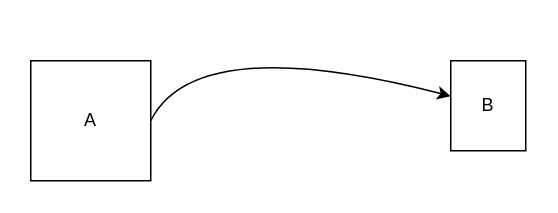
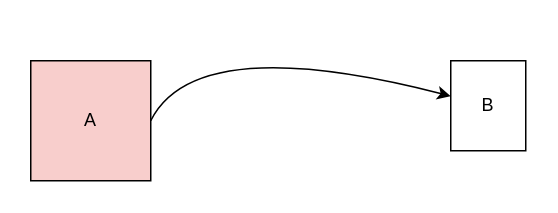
(91, 121) -> (91, 121)
